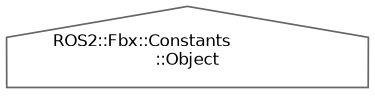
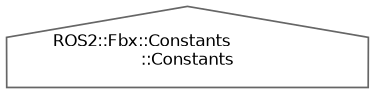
(187, 51) -> (187, 51)
